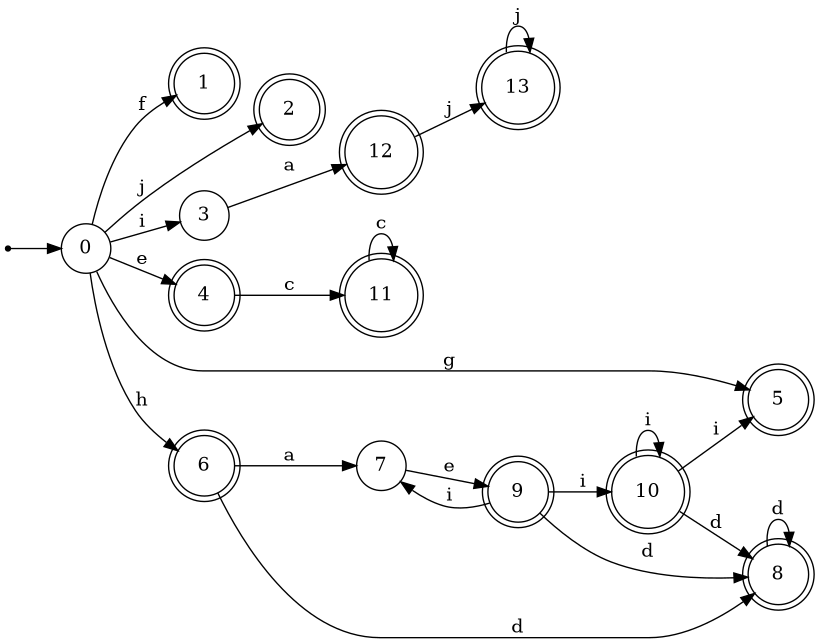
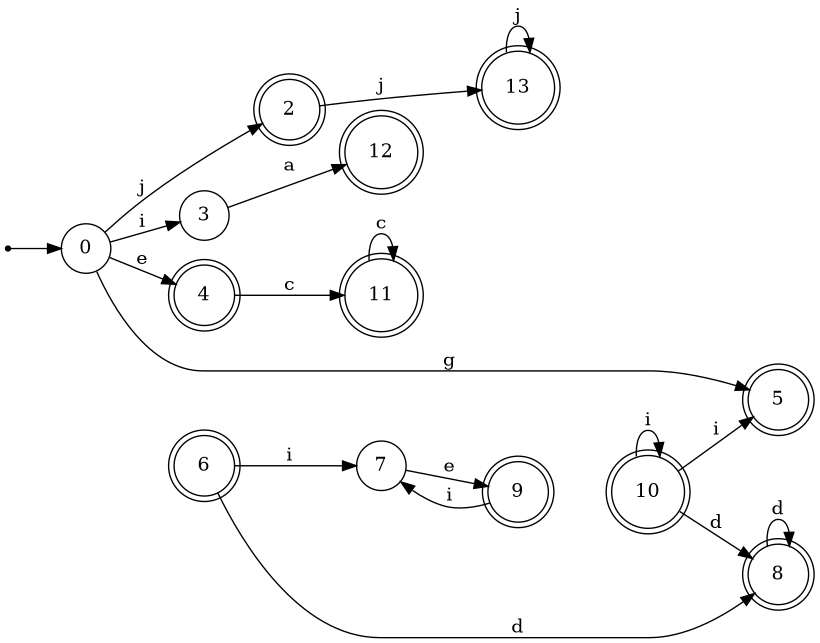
(204, 84) -> none
(444, 123) -> (393, 98)
(113, 365) -> none
(290, 455) -> (290, 455)
(573, 492) -> none
(629, 568) -> none
